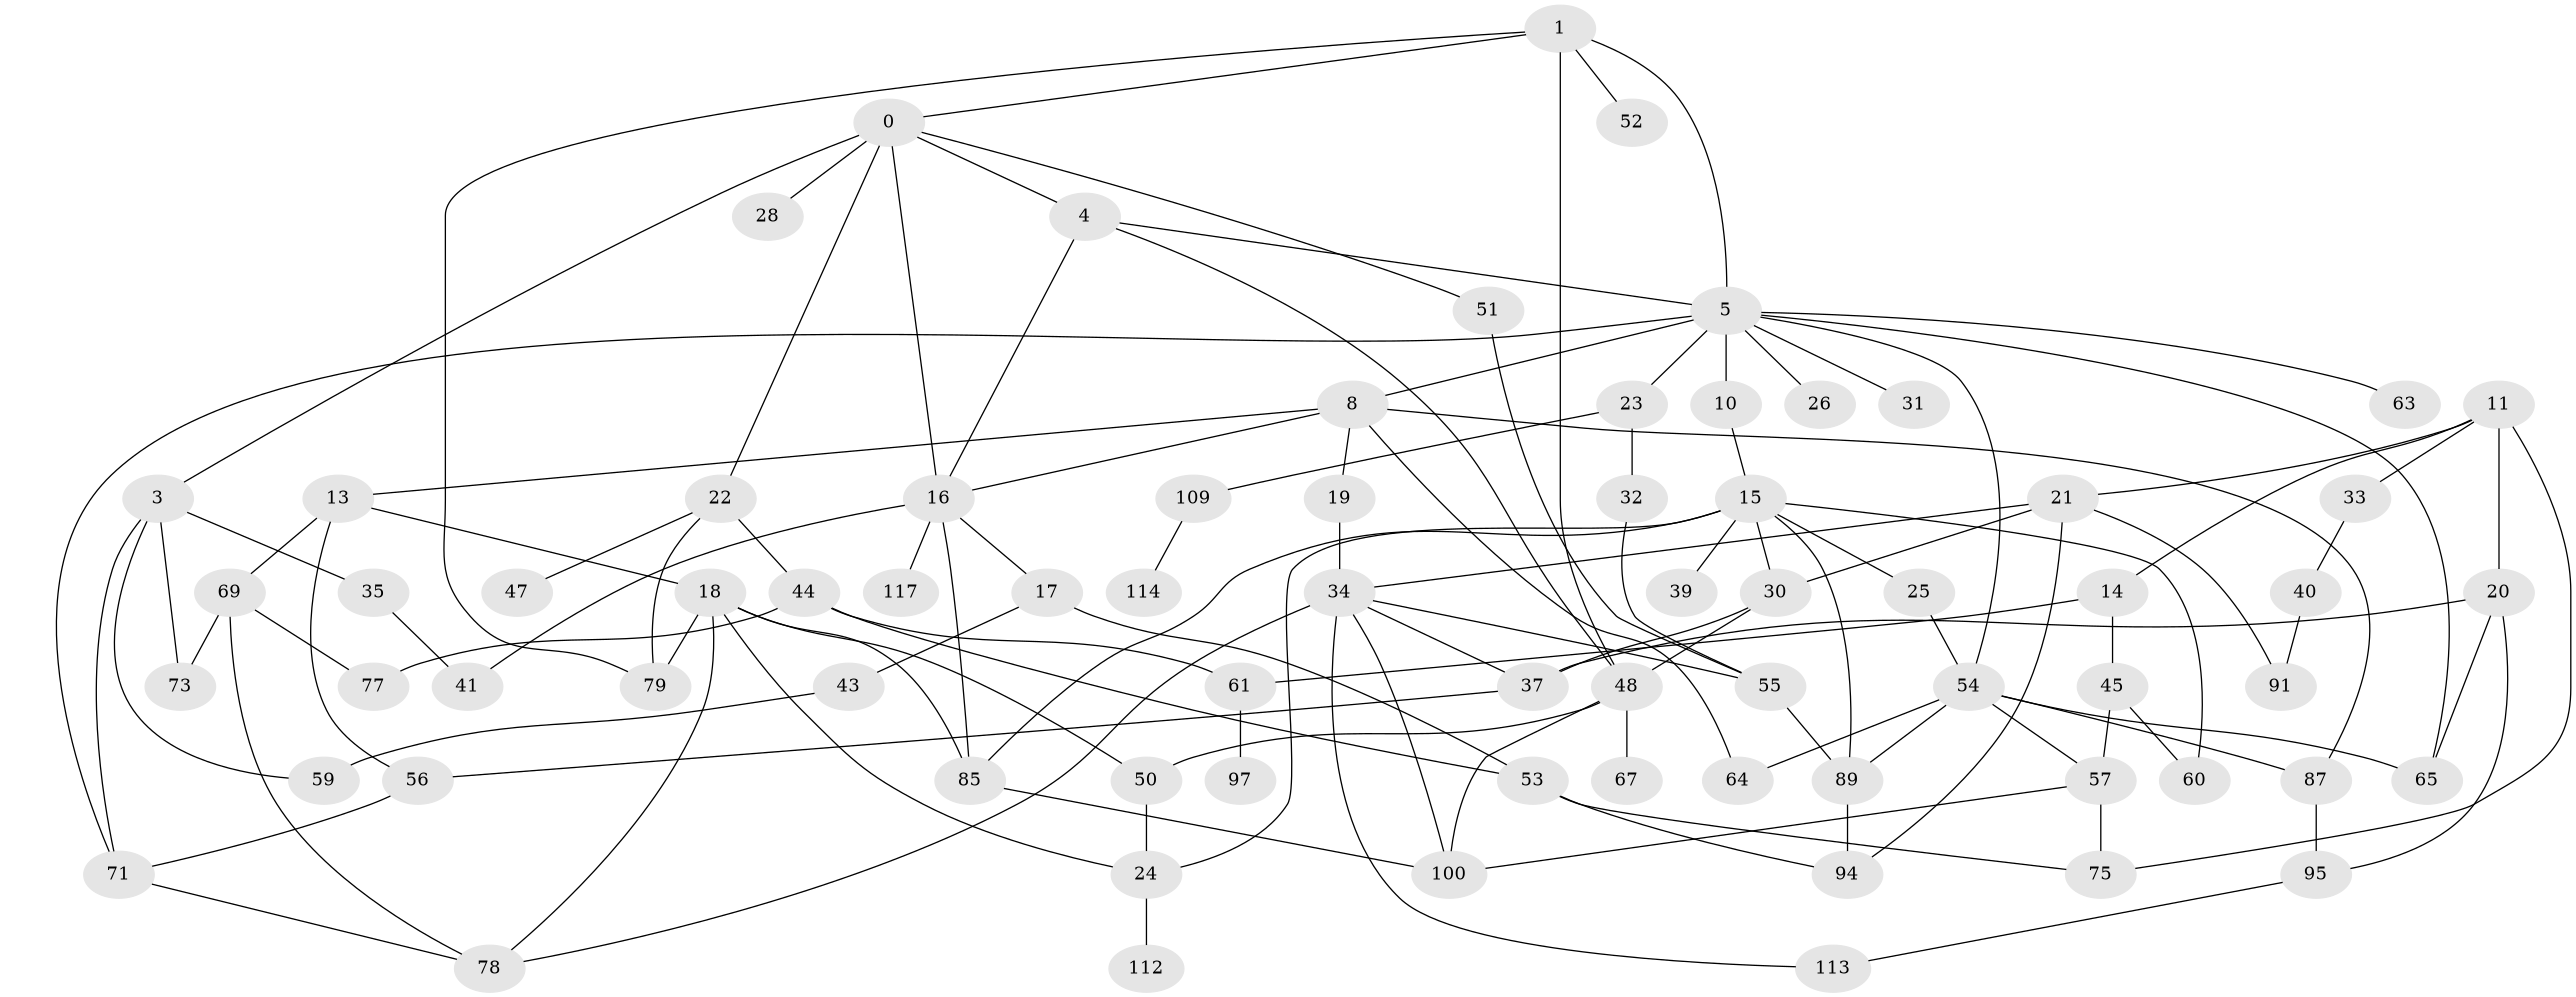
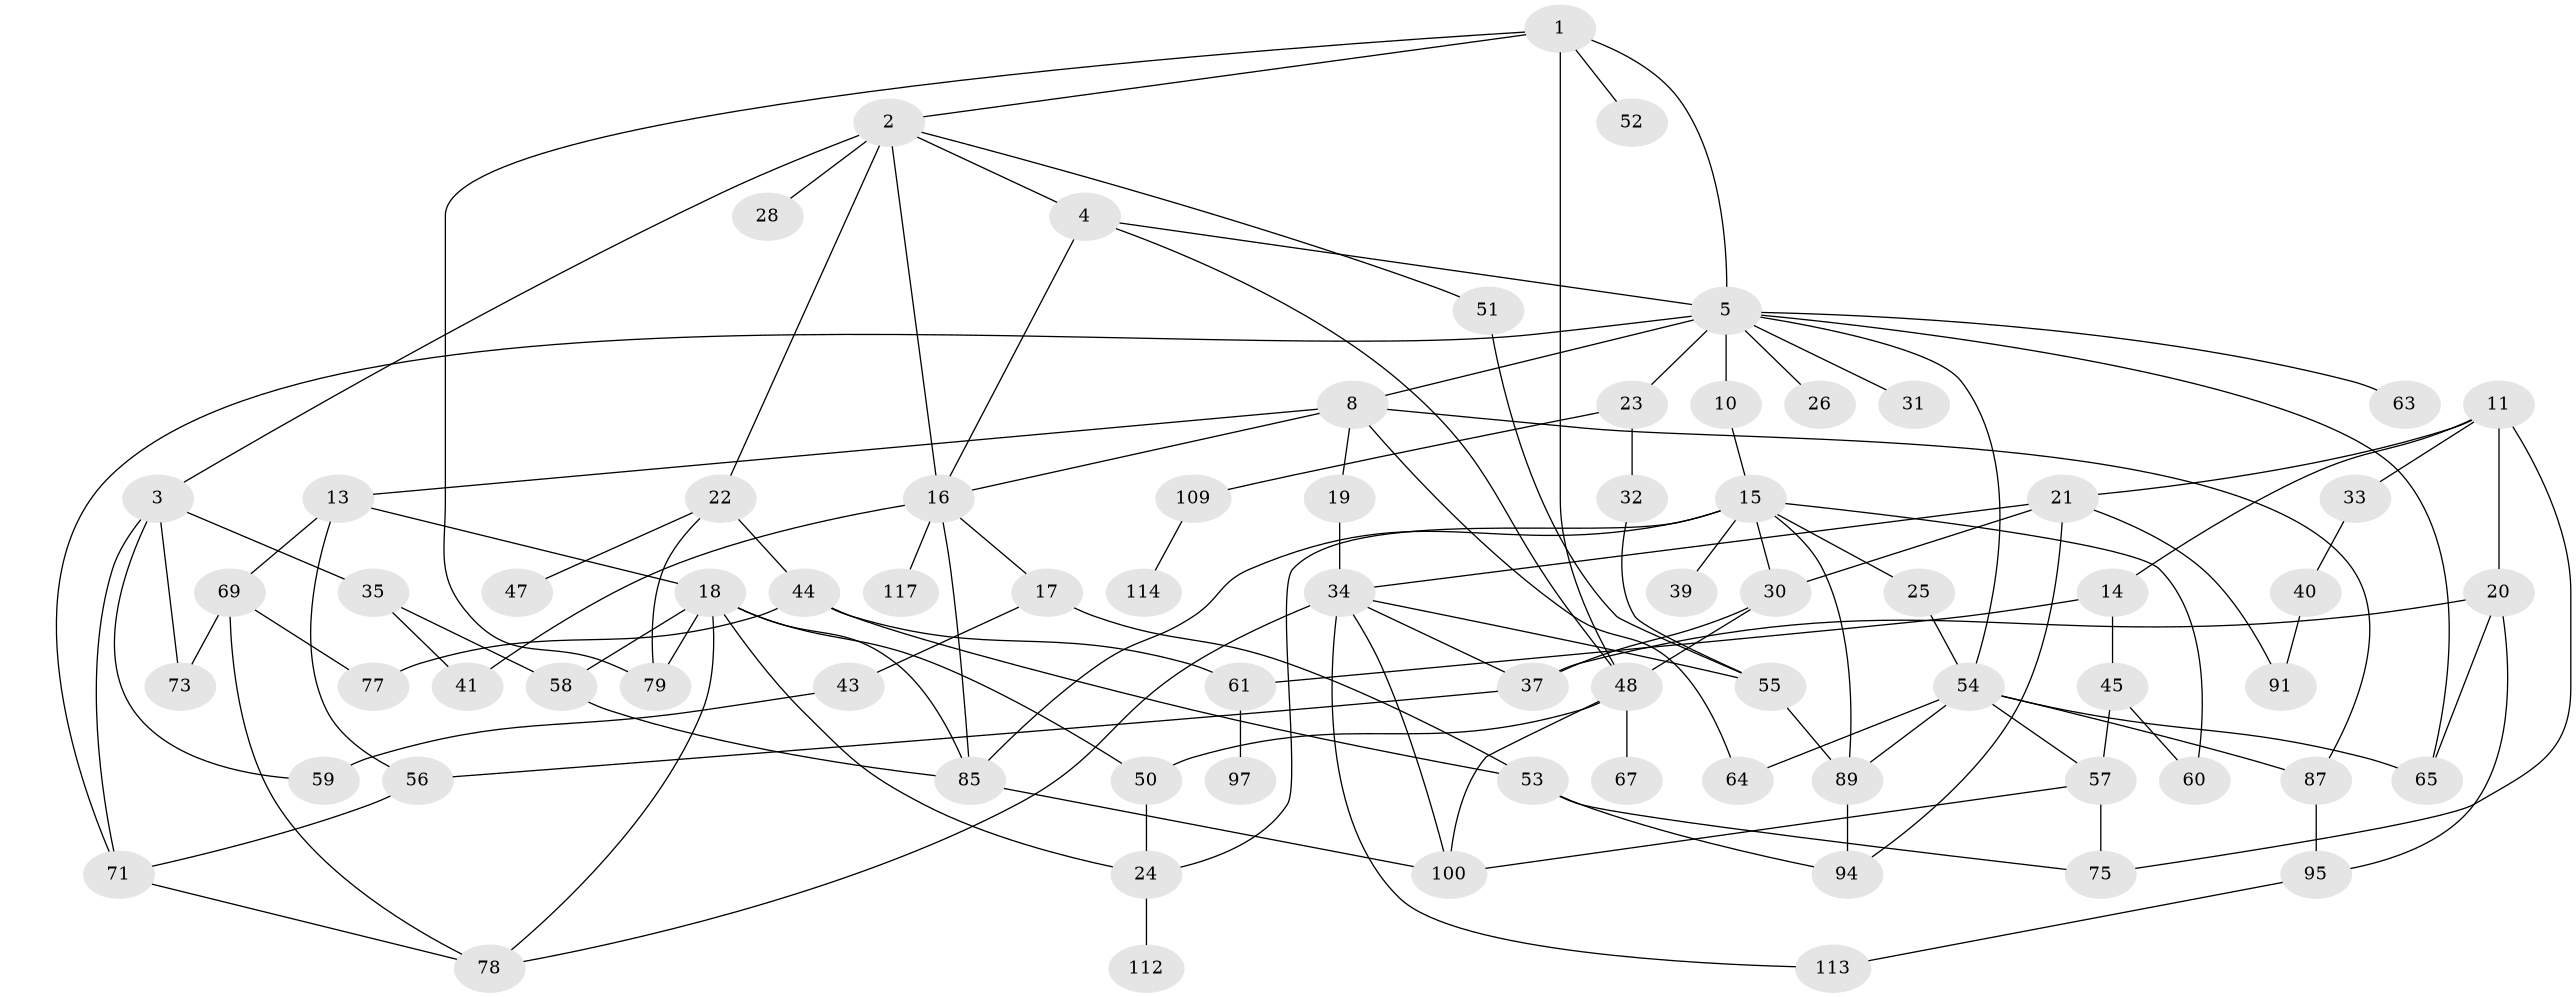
(889, 123) -> (889, 123)
none -> (562, 687)
